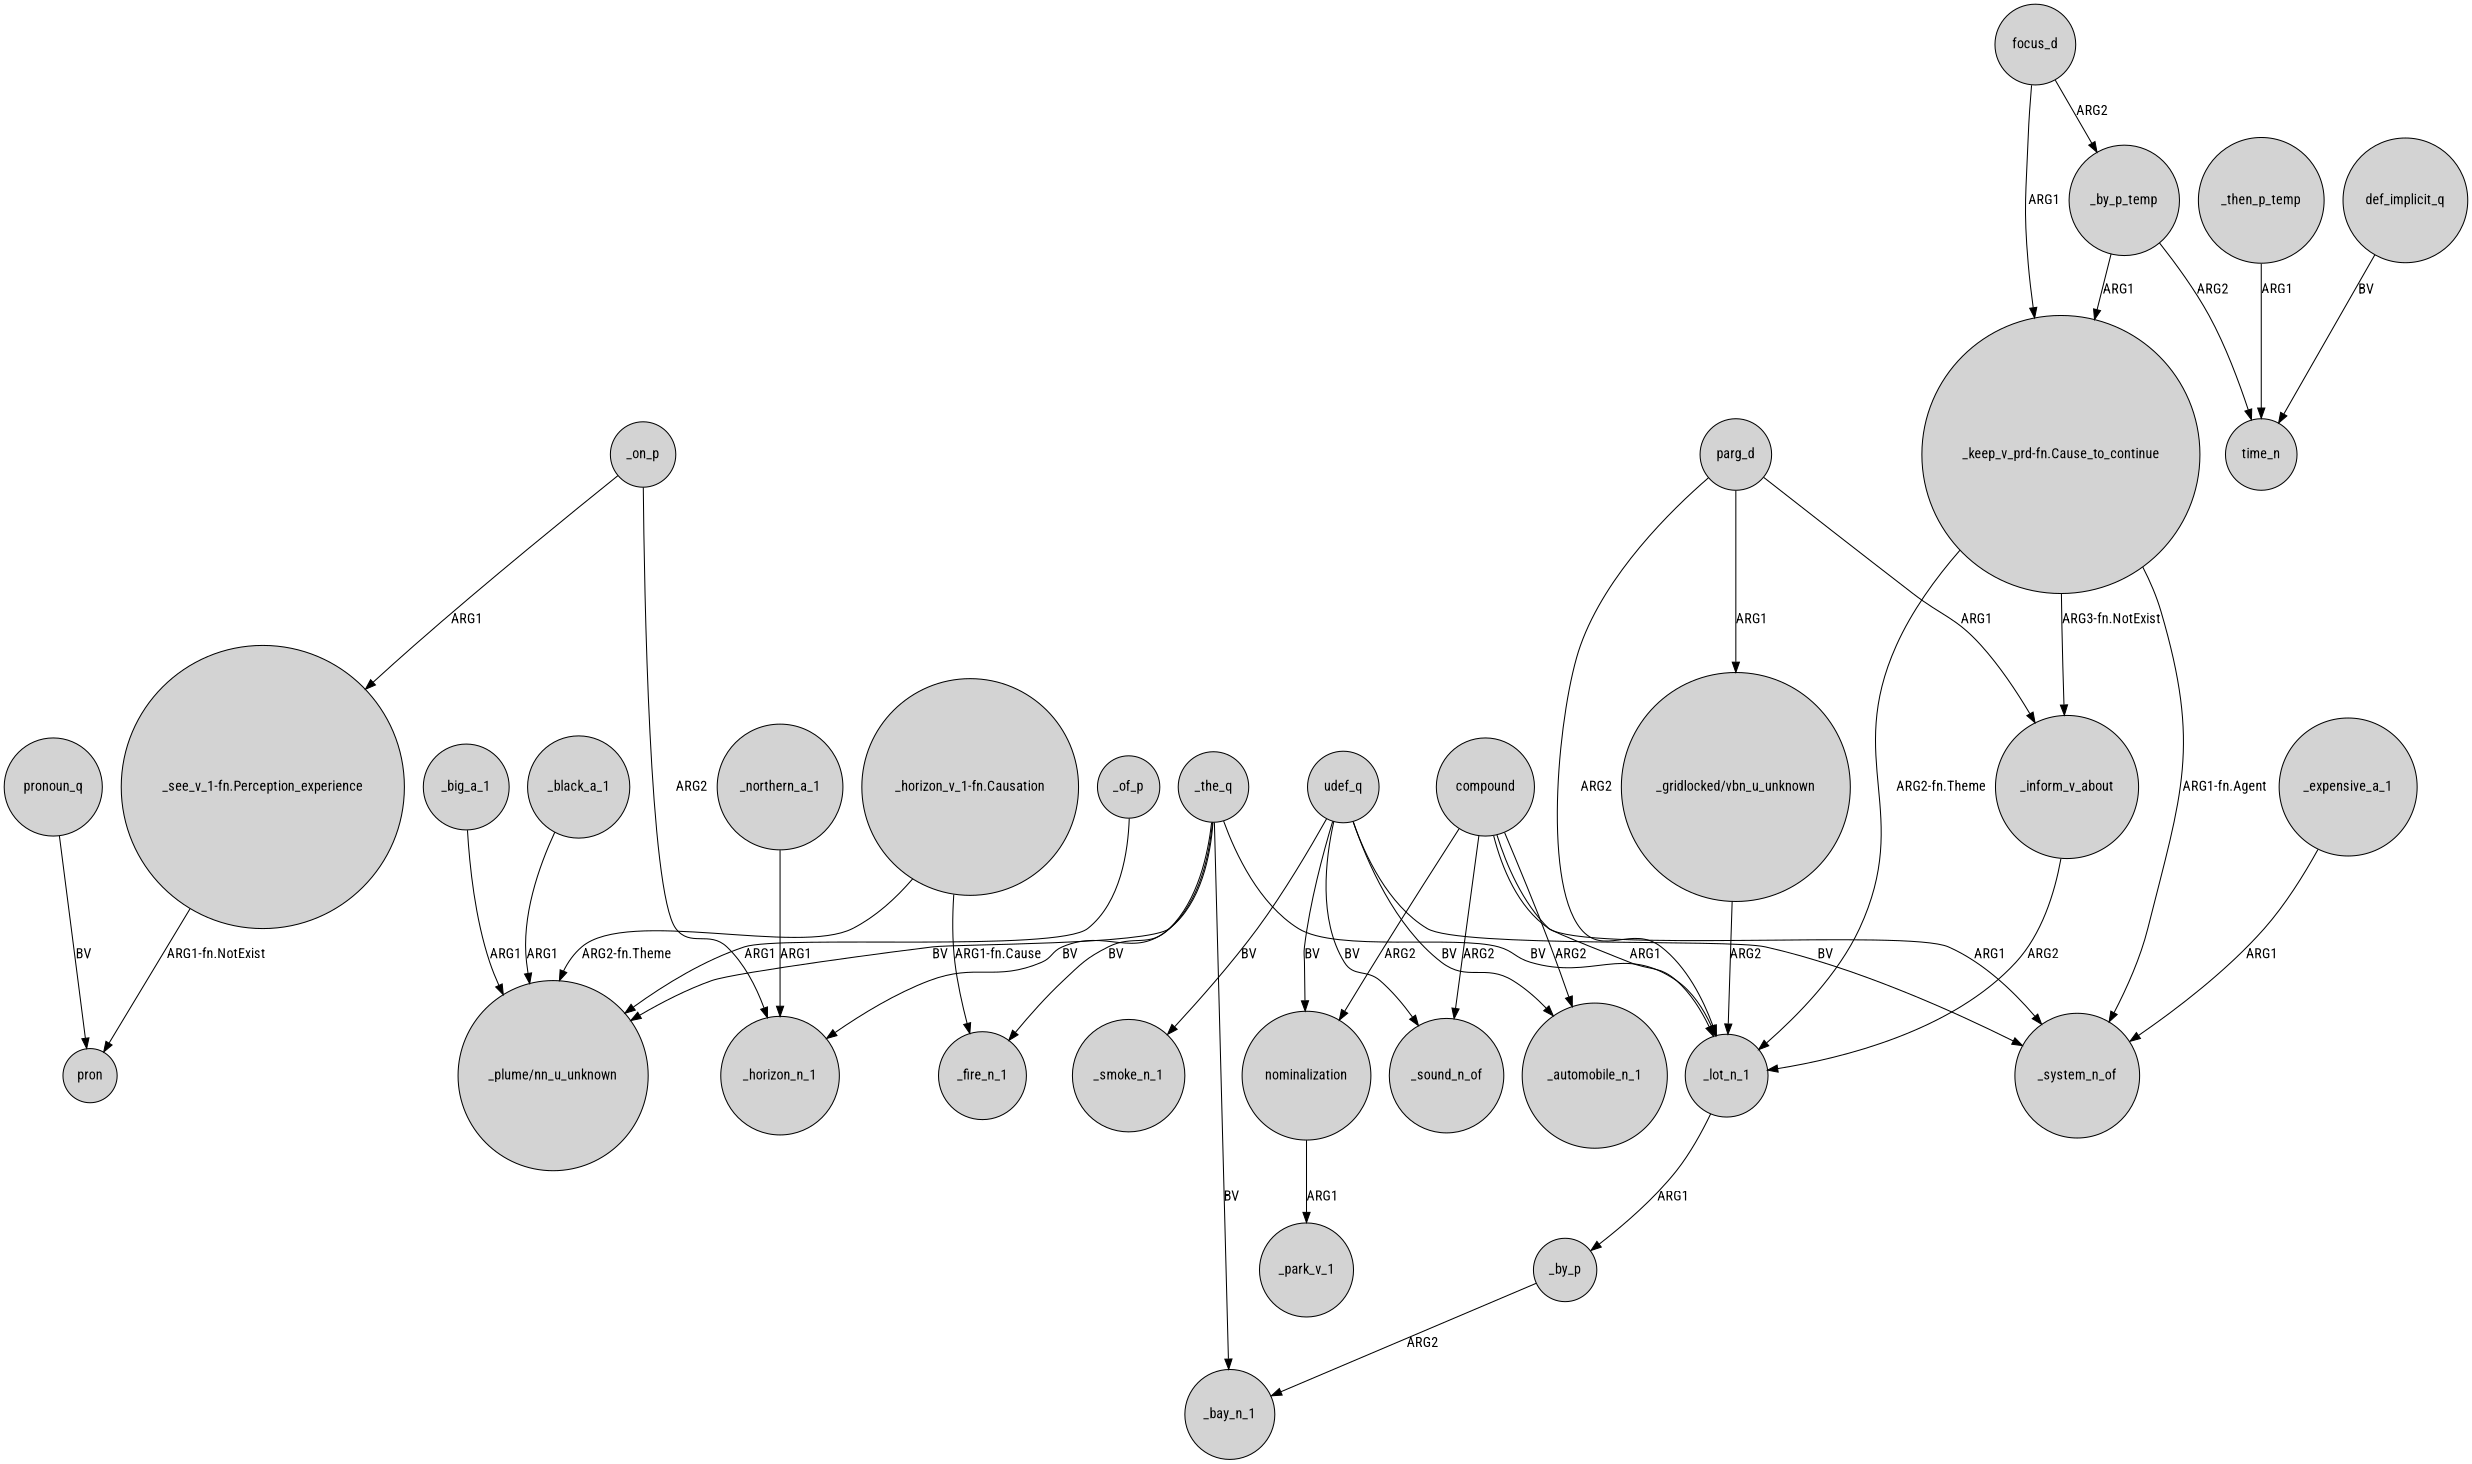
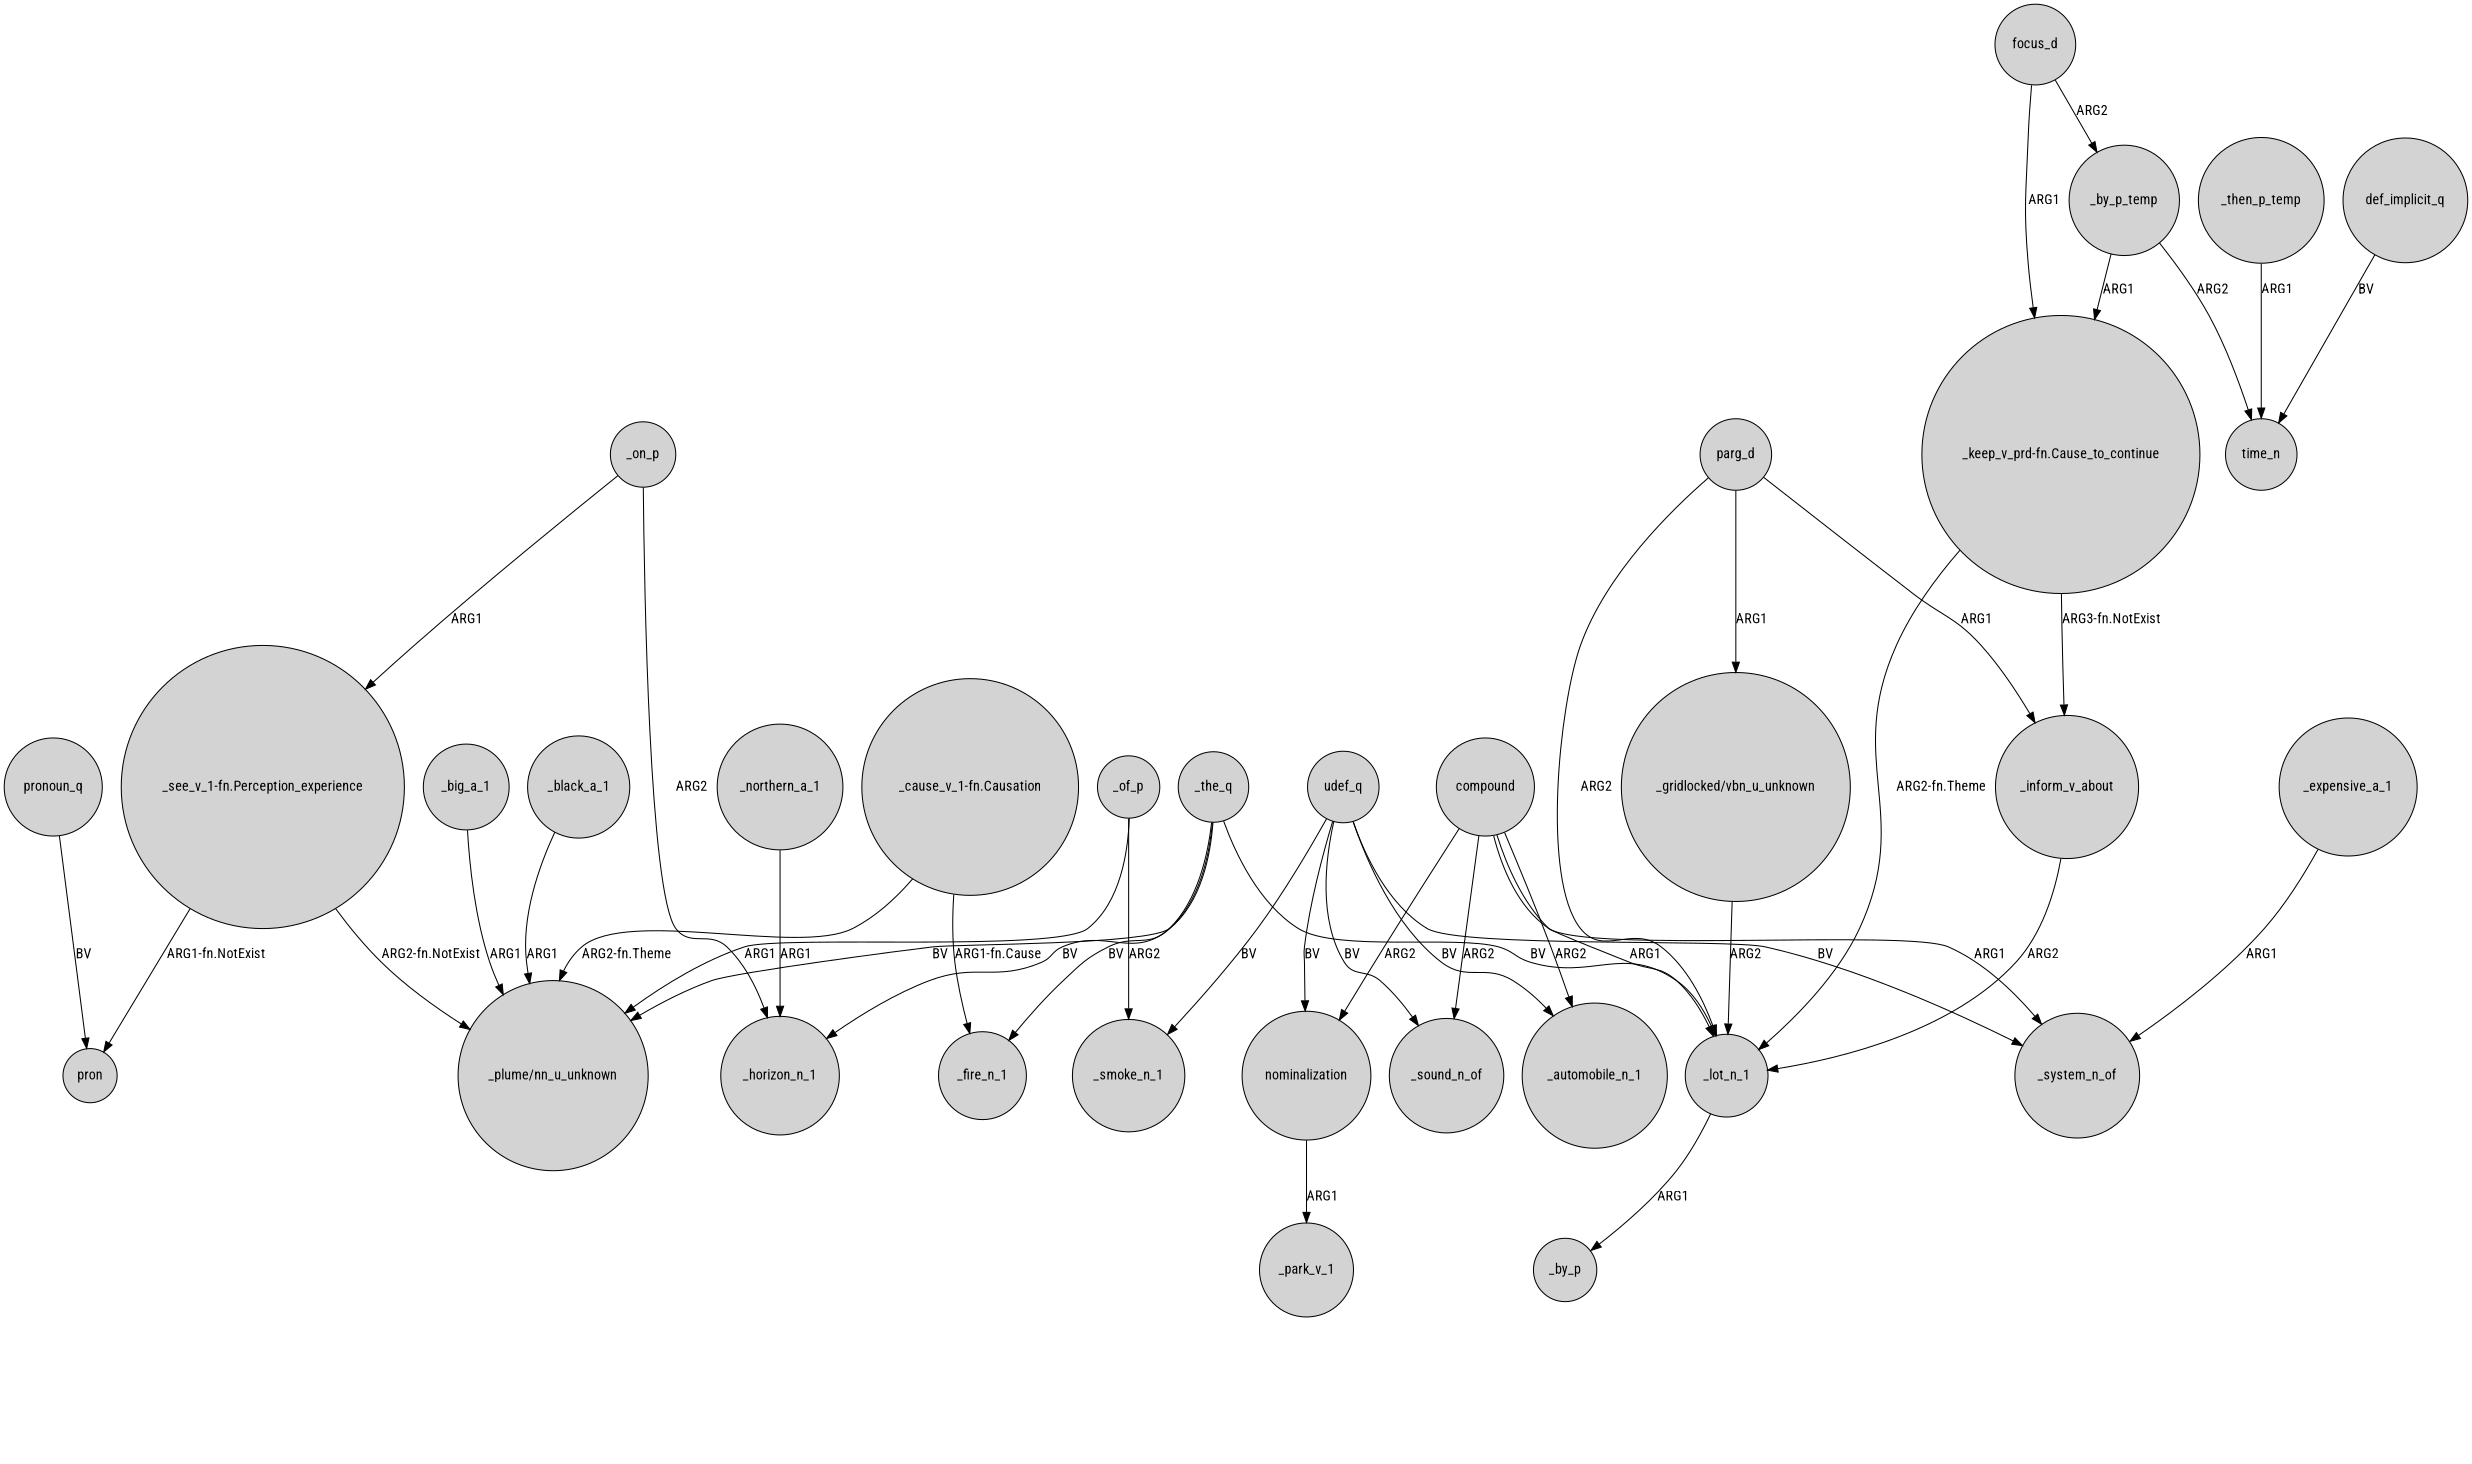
(970, 787) -> (970, 787)
(2179, 792) -> none
none -> (1129, 914)
none -> (393, 973)
(1230, 1414) -> none
